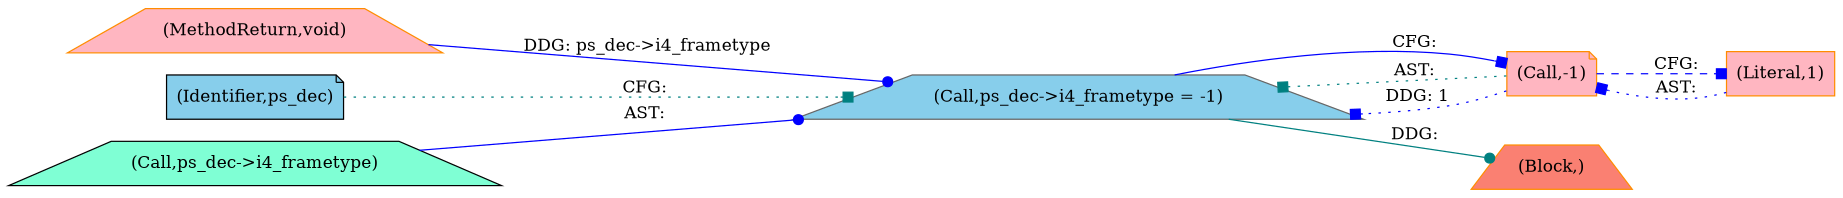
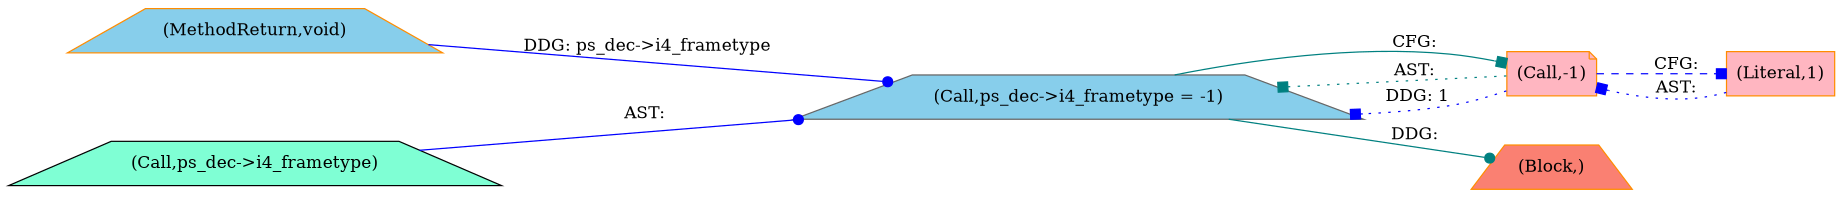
(255, 31) -> (255, 31)
(1334, 53) -> (1334, 53)
(255, 97) -> none
